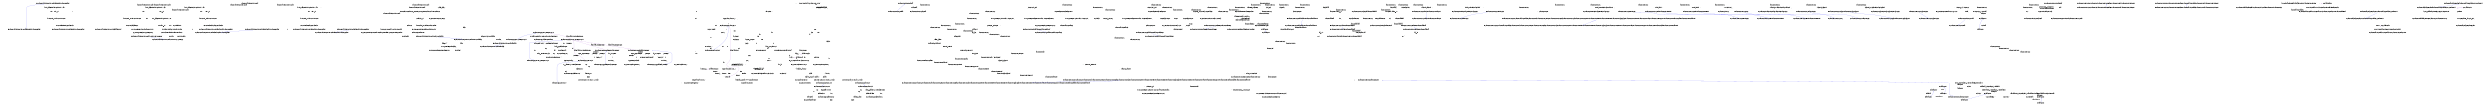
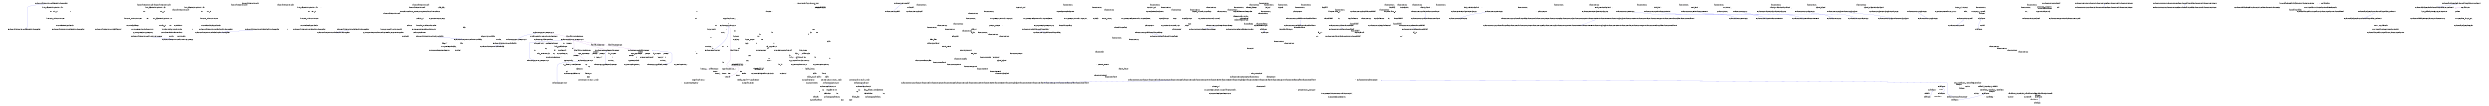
(1604, 8) -> (1603, 8)
(817, 57) -> (815, 57)
